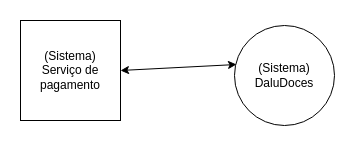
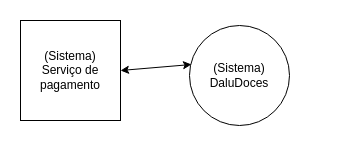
(285, 76) -> (240, 76)
